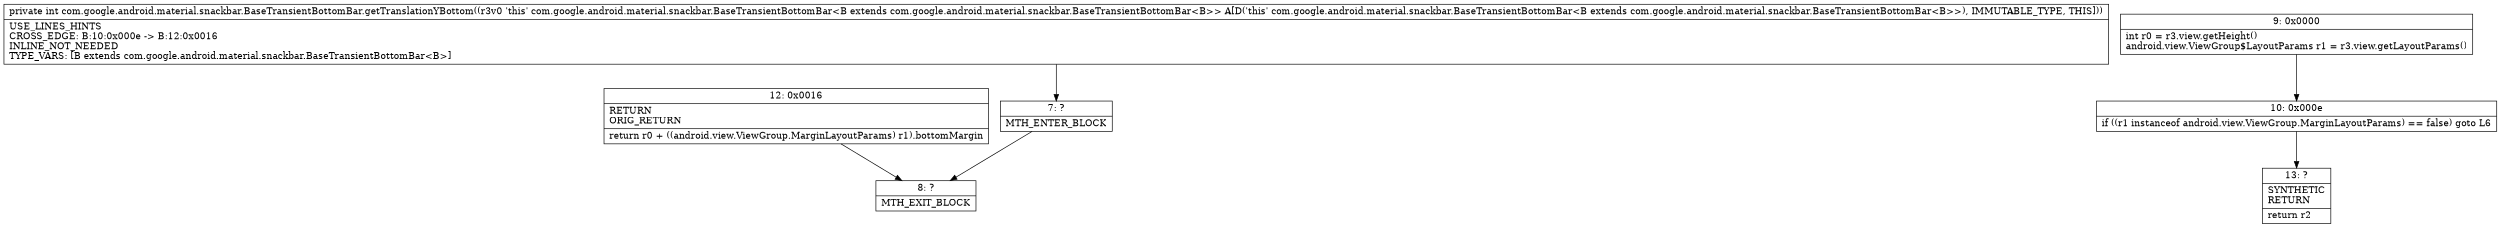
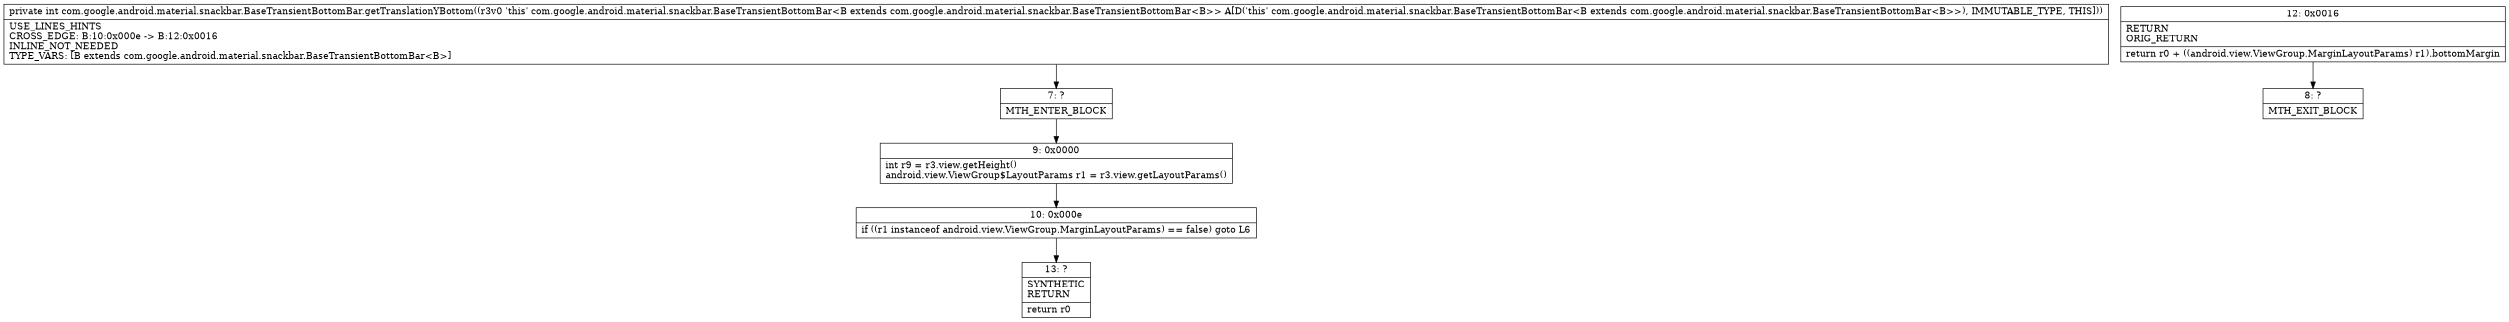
(2192, 37) -> (951, 166)
(994, 154) -> (1056, 128)
(2290, 216) -> (1049, 310)
